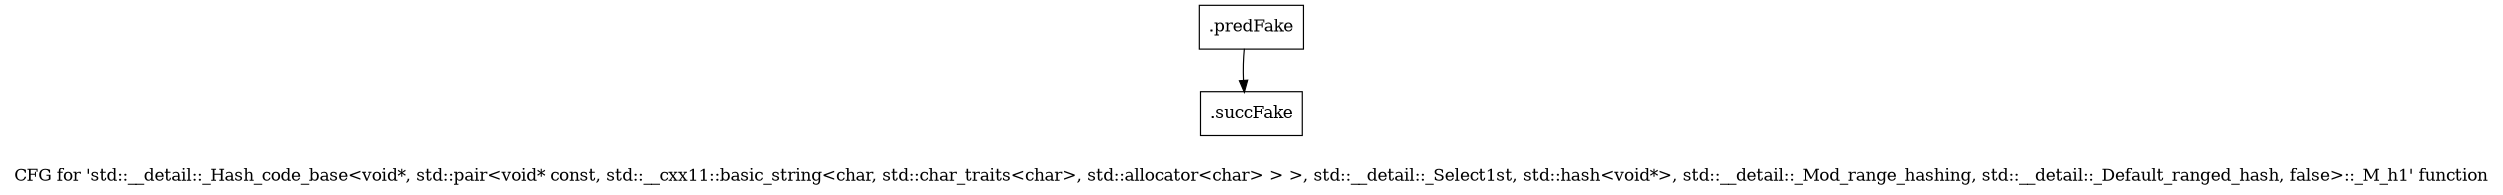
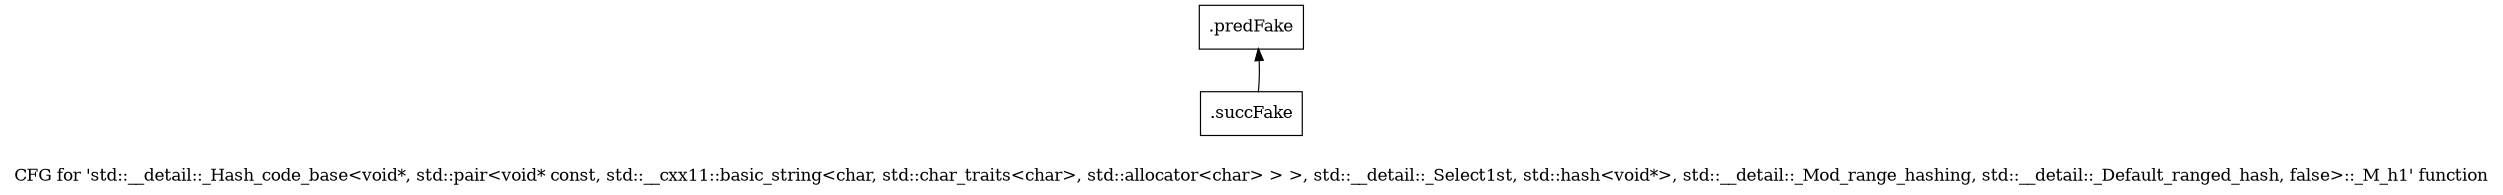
(1243, 65) -> (1259, 76)
